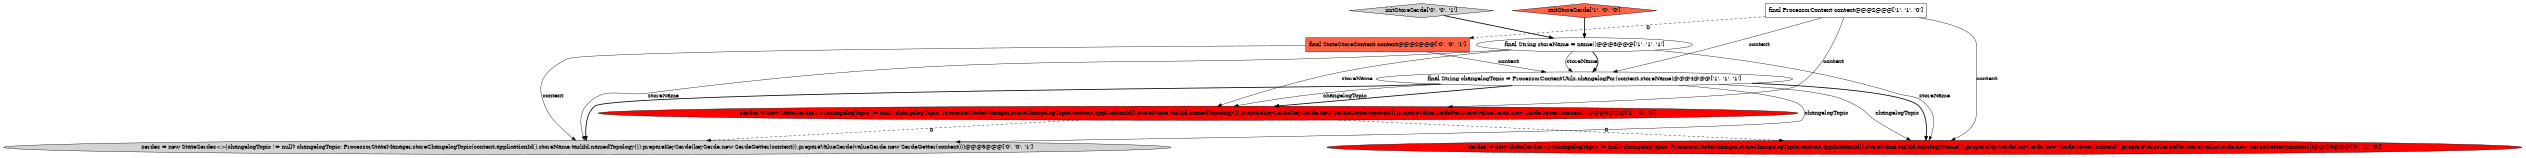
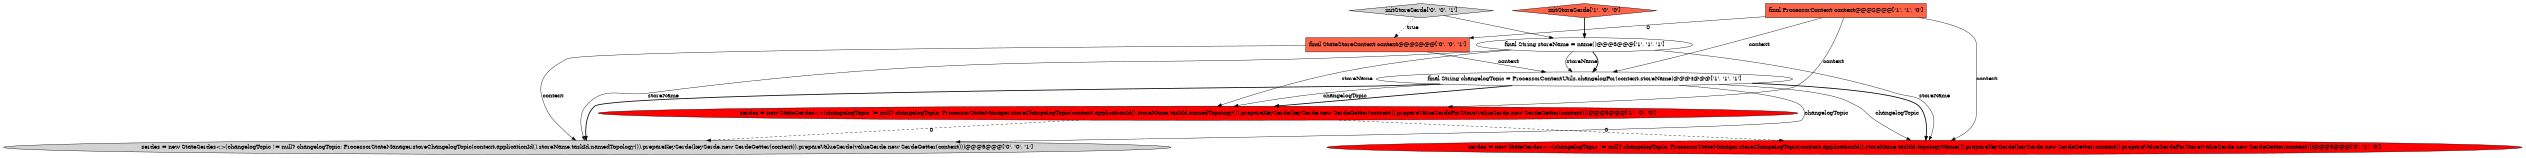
(1846, 11) -> (1846, 11)
none -> (1406, 26)
(1496, 26) -> (1496, 26)
(1619, 27) -> (1619, 27)
